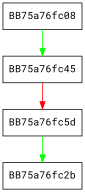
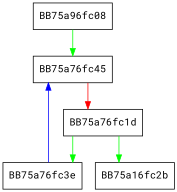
(42, 16) -> (73, 16)
(42, 123) -> (103, 123)
(42, 176) -> (135, 176)
none -> (42, 176)
